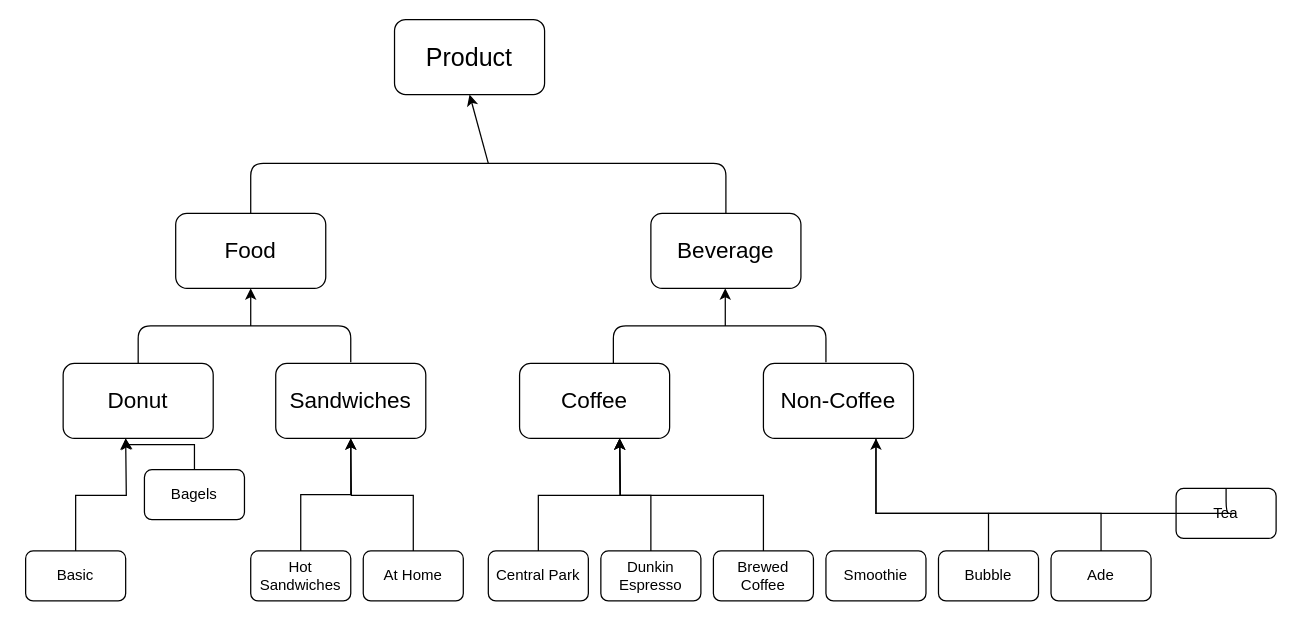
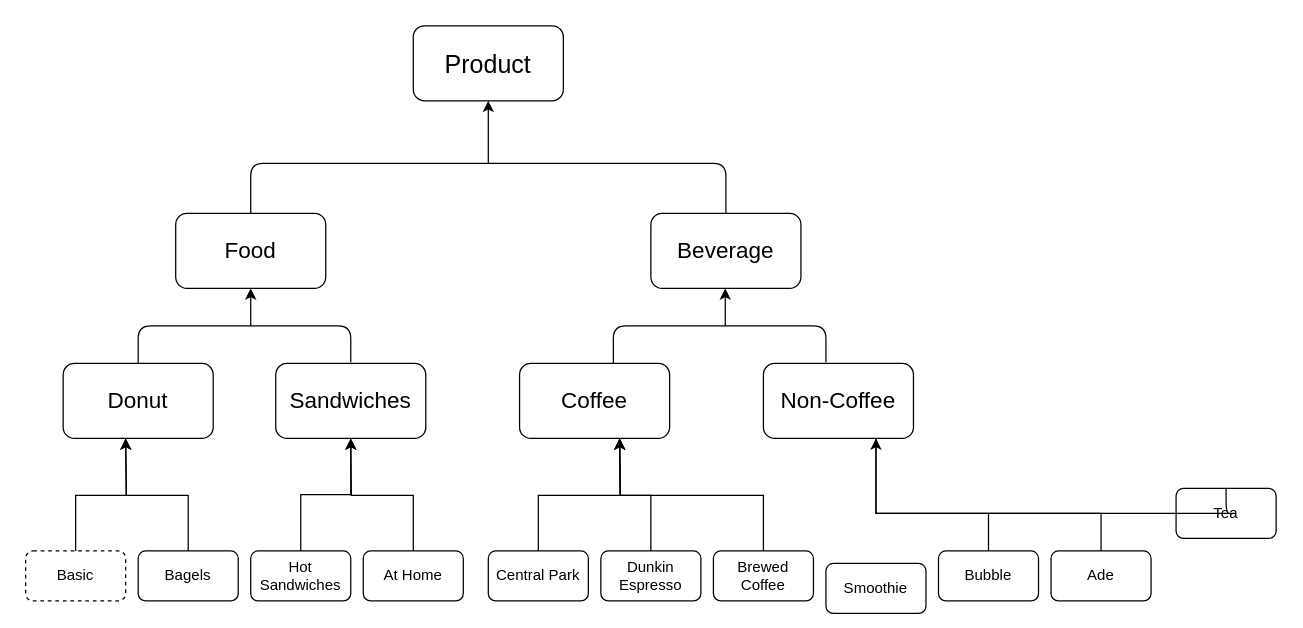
(469, 57) -> (488, 63)
(194, 494) -> (188, 576)
(76, 576) -> (76, 576)
(876, 576) -> (876, 588)
